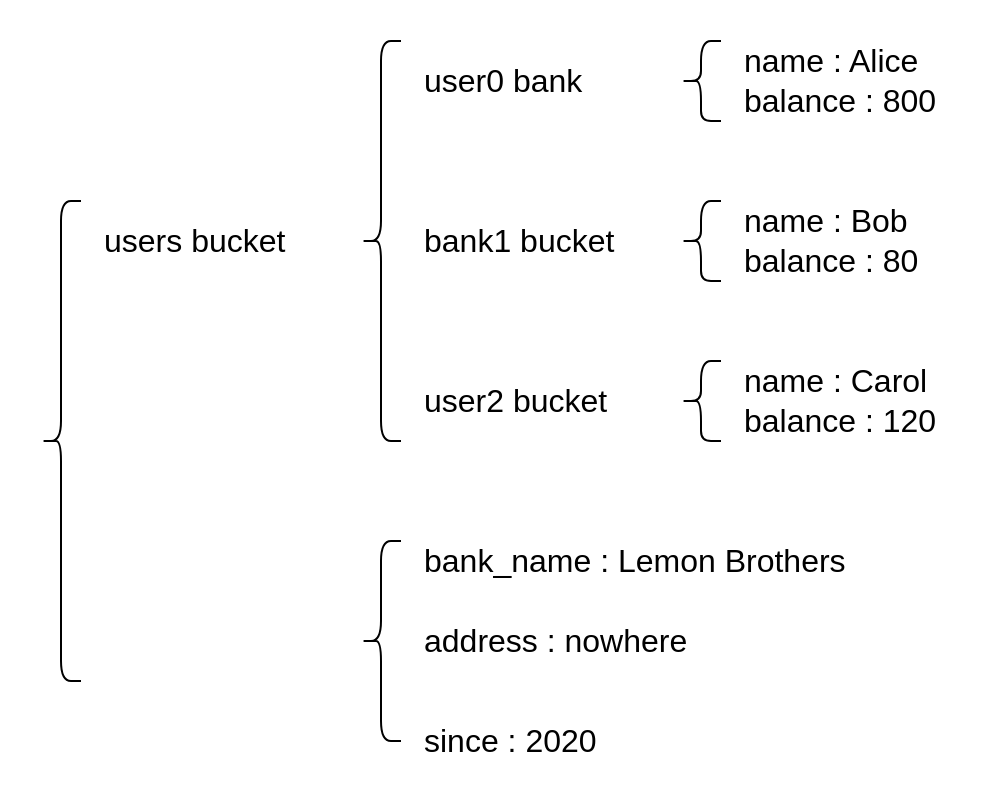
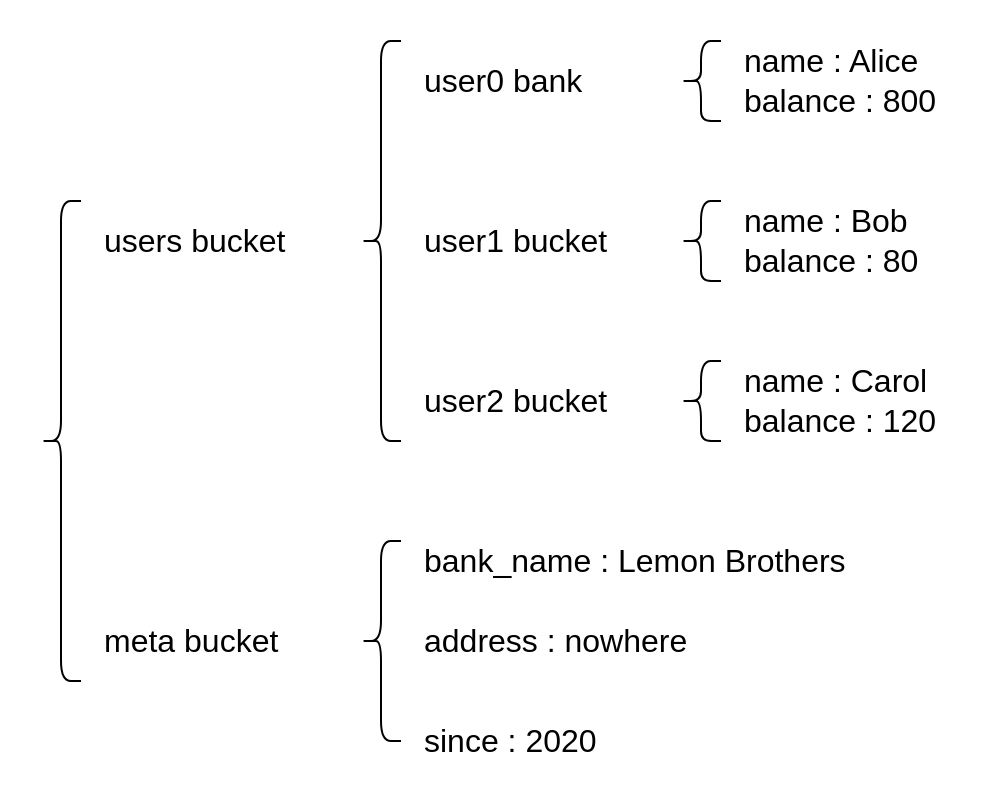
(528, 241) -> (528, 241)
none -> (201, 641)
